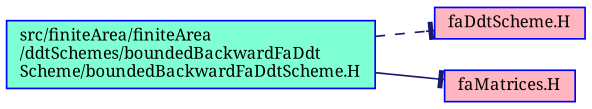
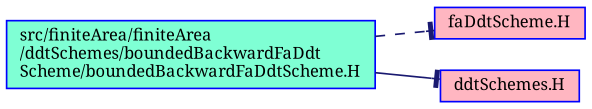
(510, 86) -> (510, 86)
